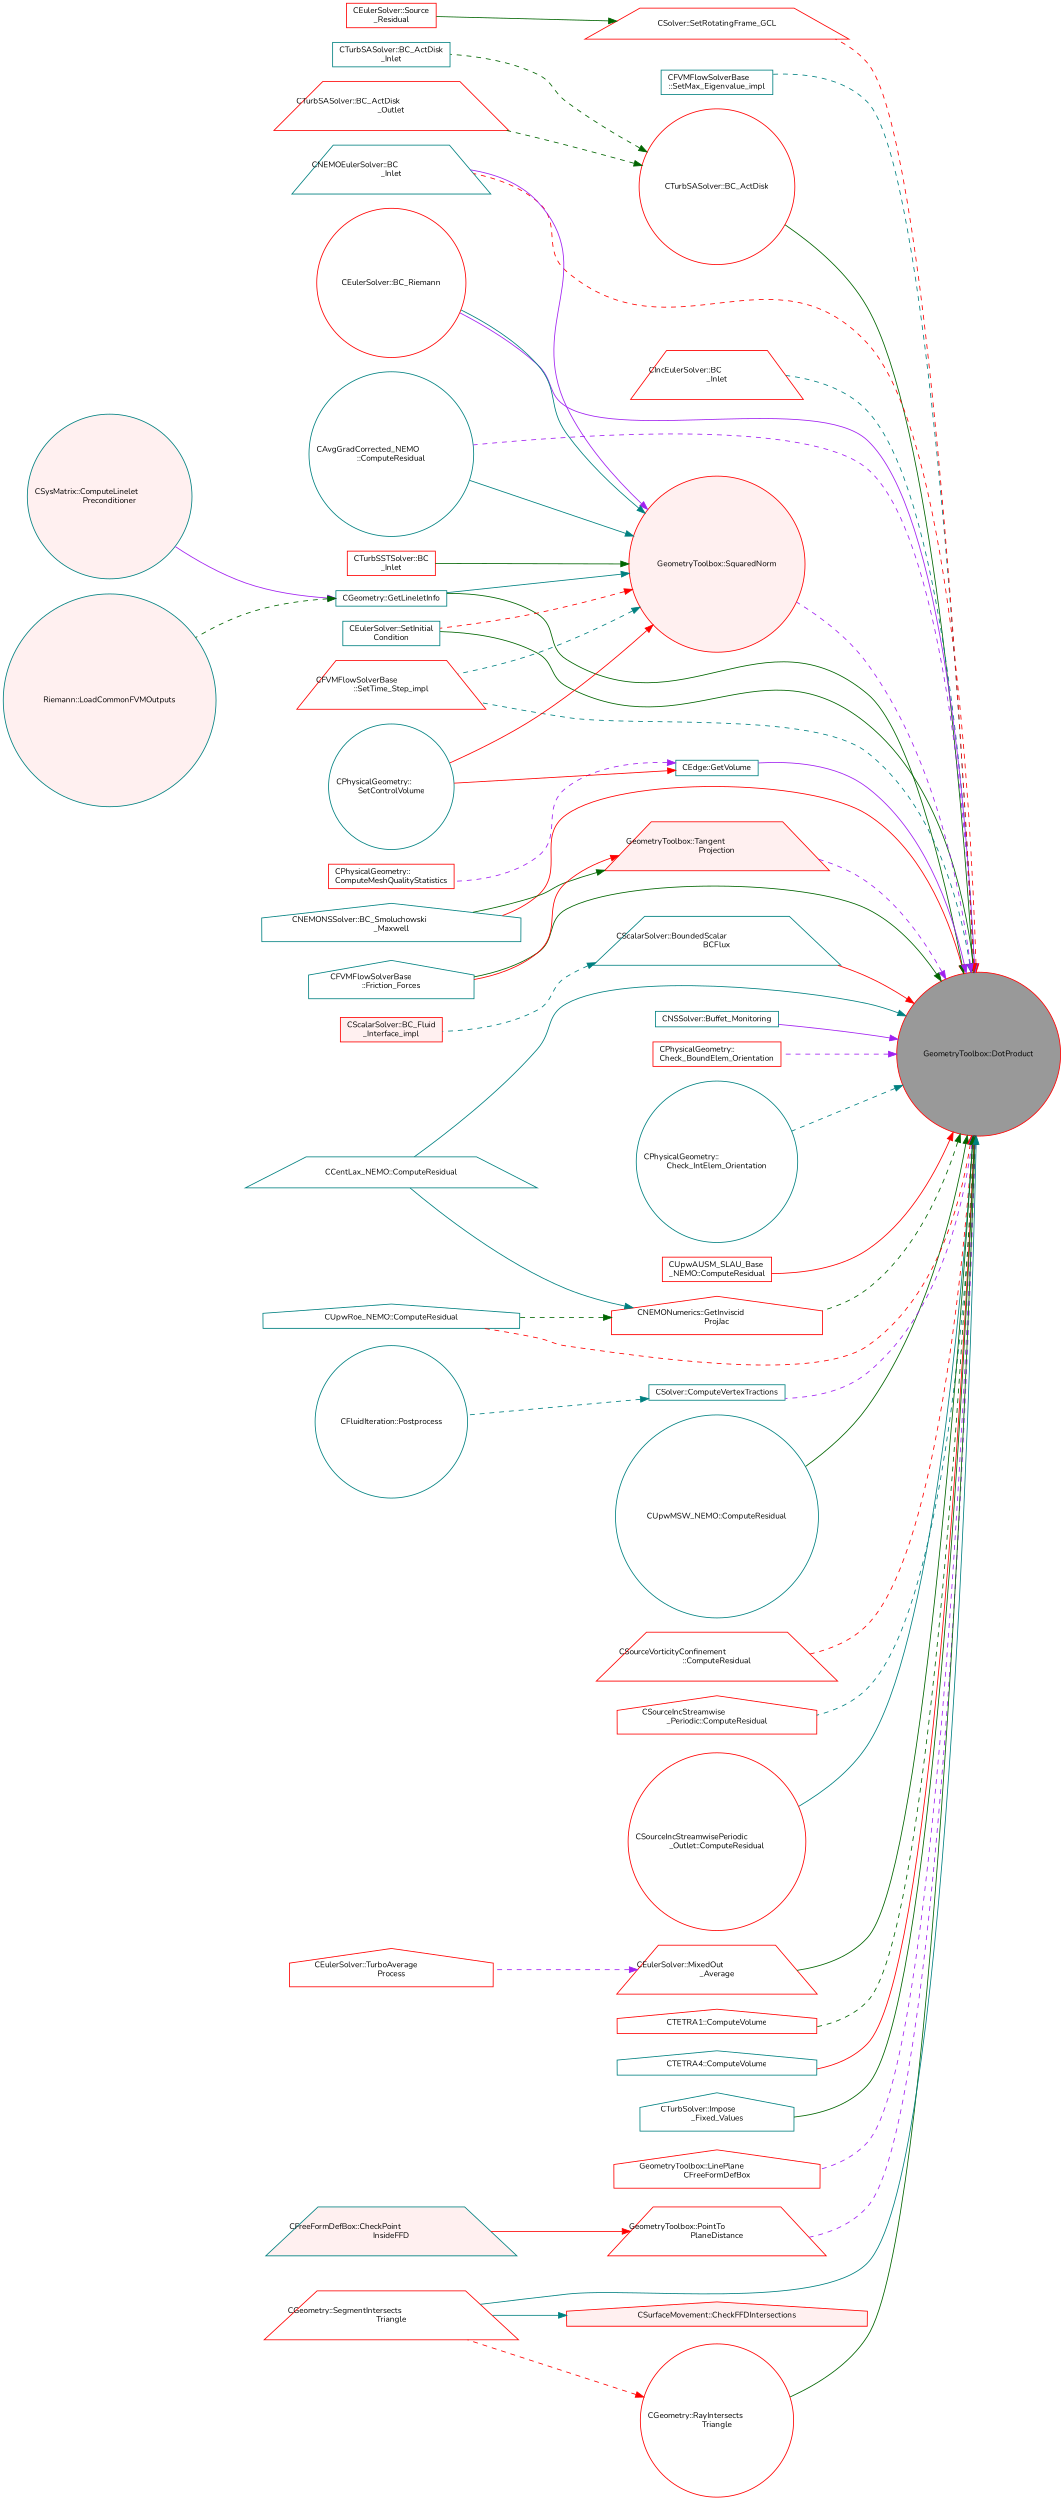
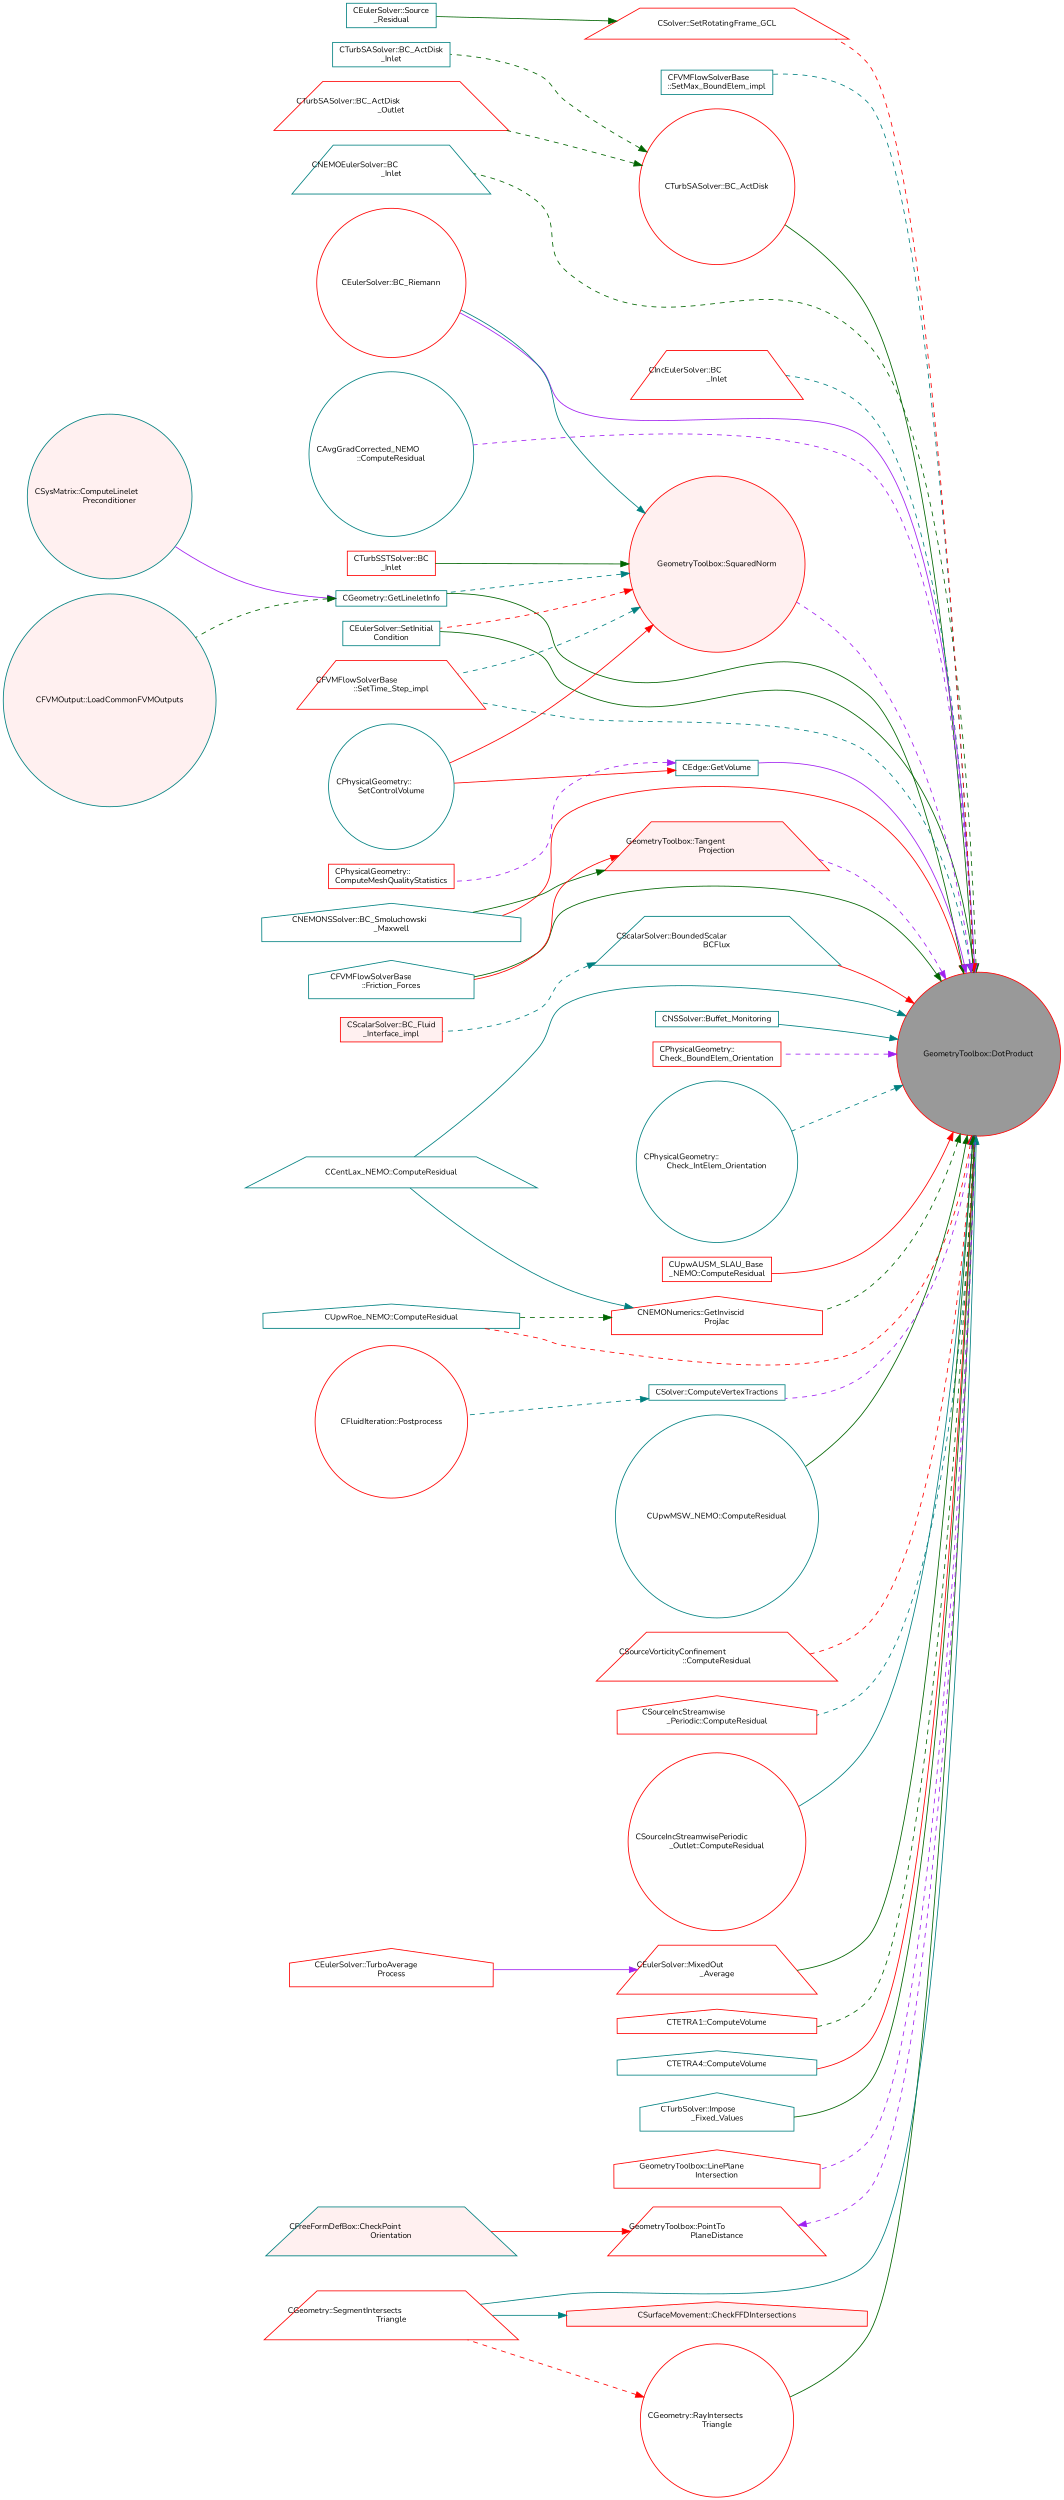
(391, 15) -> (391, 15)
(717, 82) -> (717, 82)
(556, 325) -> none
(922, 469) -> (922, 469)
(548, 507) -> none
(534, 583) -> (534, 583)
(110, 700) -> (110, 700)
(834, 1030) -> (834, 1030)
(391, 1422) -> (391, 1422)
(926, 1940) -> (929, 1901)
(561, 1970) -> (561, 1970)
(717, 2171) -> (717, 2171)
(391, 2231) -> (391, 2231)
